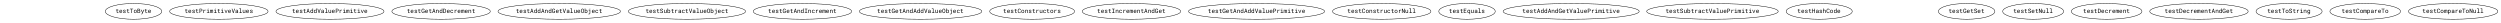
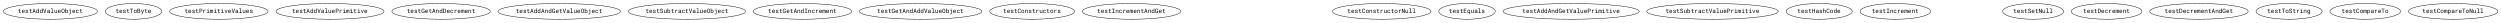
none -> (50, 11)
(1257, 11) -> none
none -> (1895, 11)
(1967, 11) -> none
